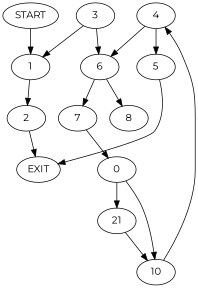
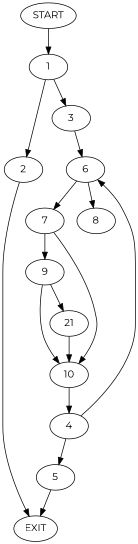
(66, 39) -> (58, 89)
(117, 170) -> (45, 272)
none -> (89, 292)
